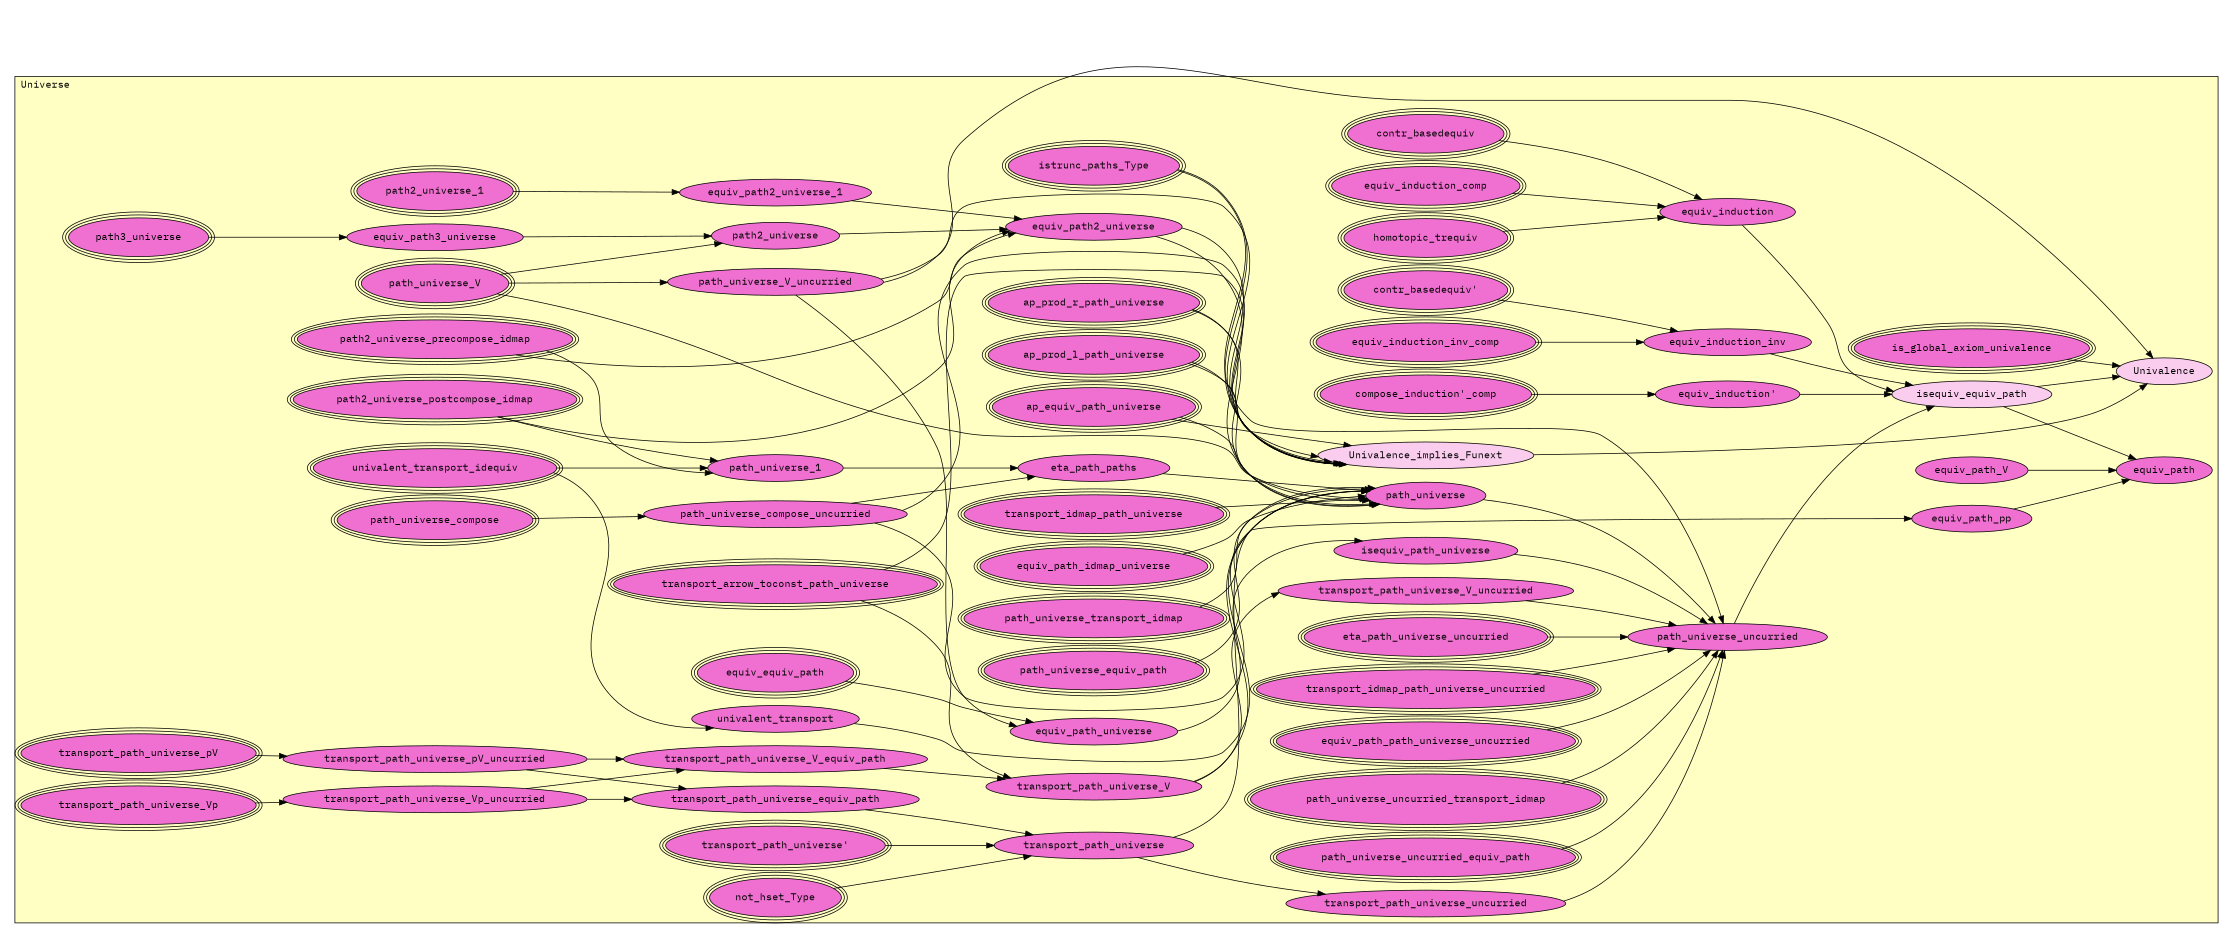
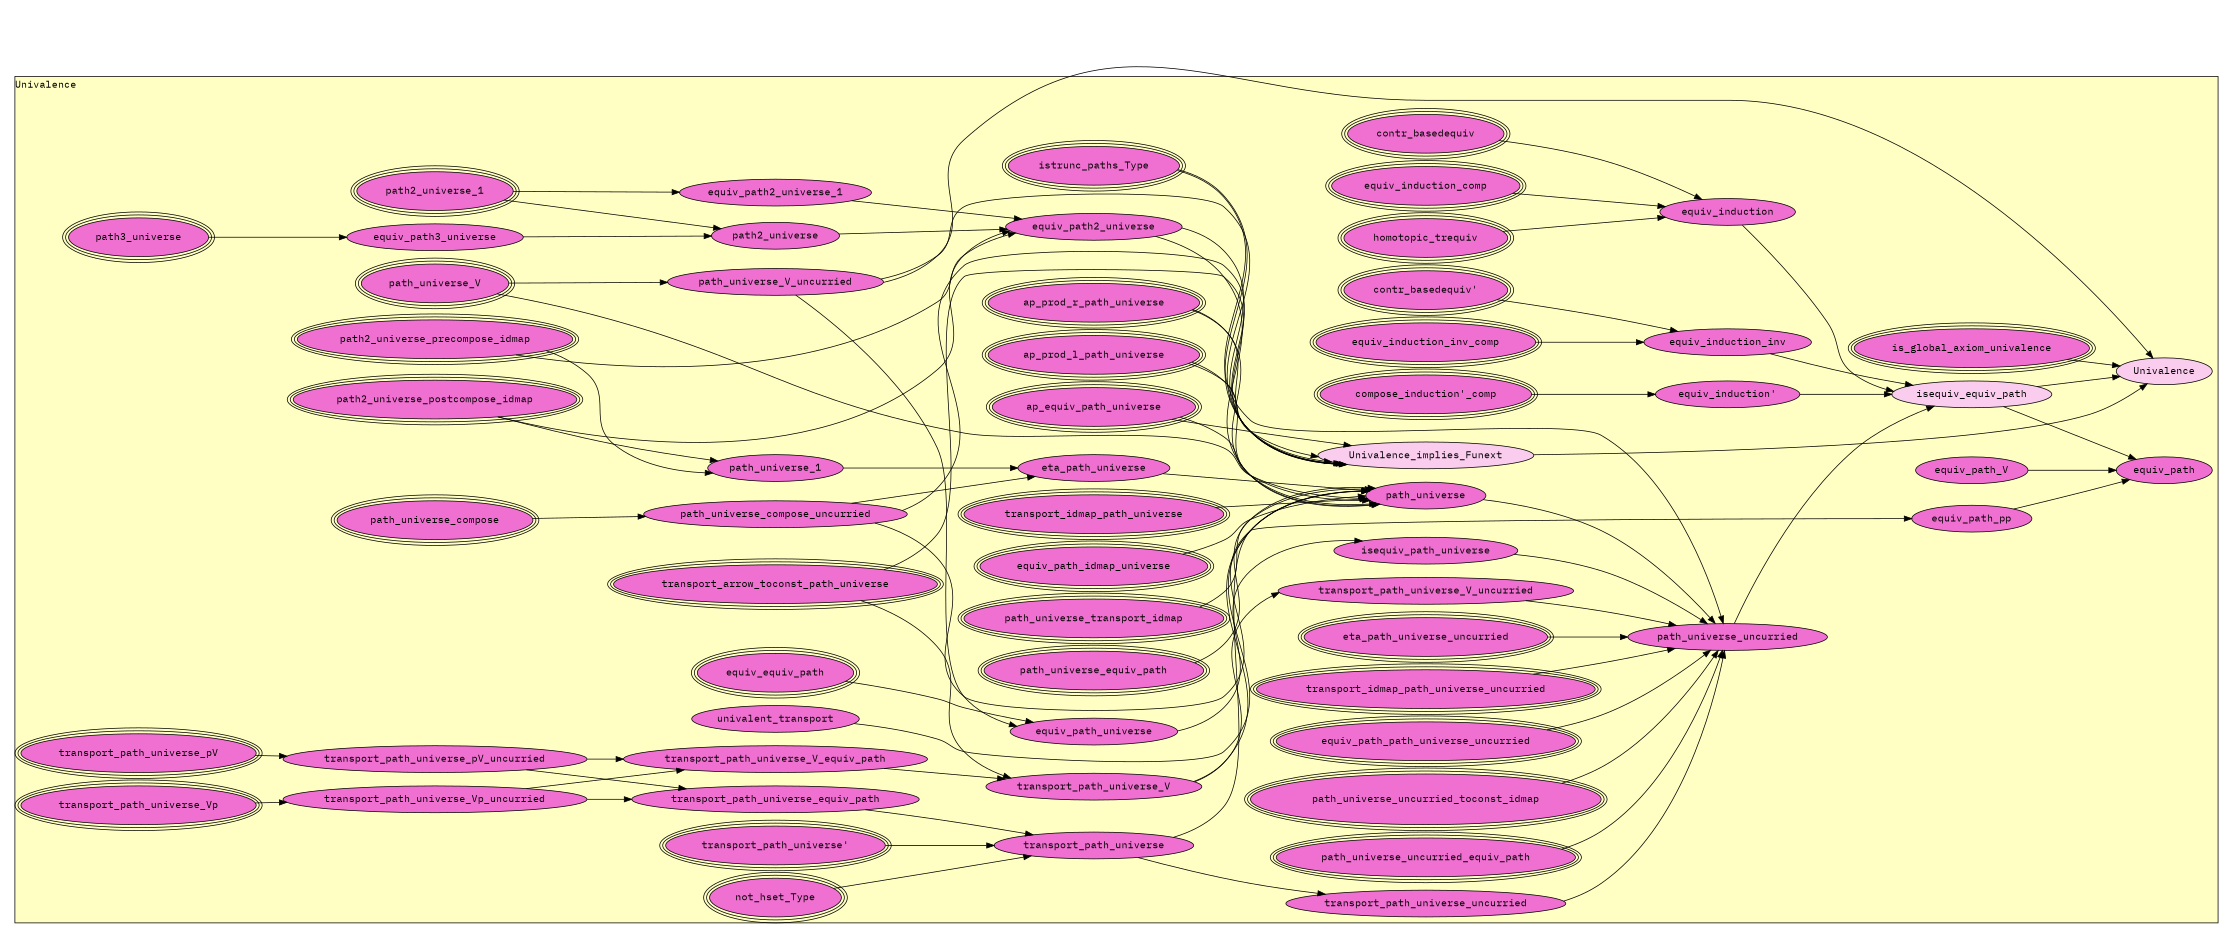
(46, 85) -> (46, 85)
(607, 259) -> (609, 214)
(435, 468) -> none
(1094, 468) -> (1094, 468)
(1426, 799) -> (1426, 799)
